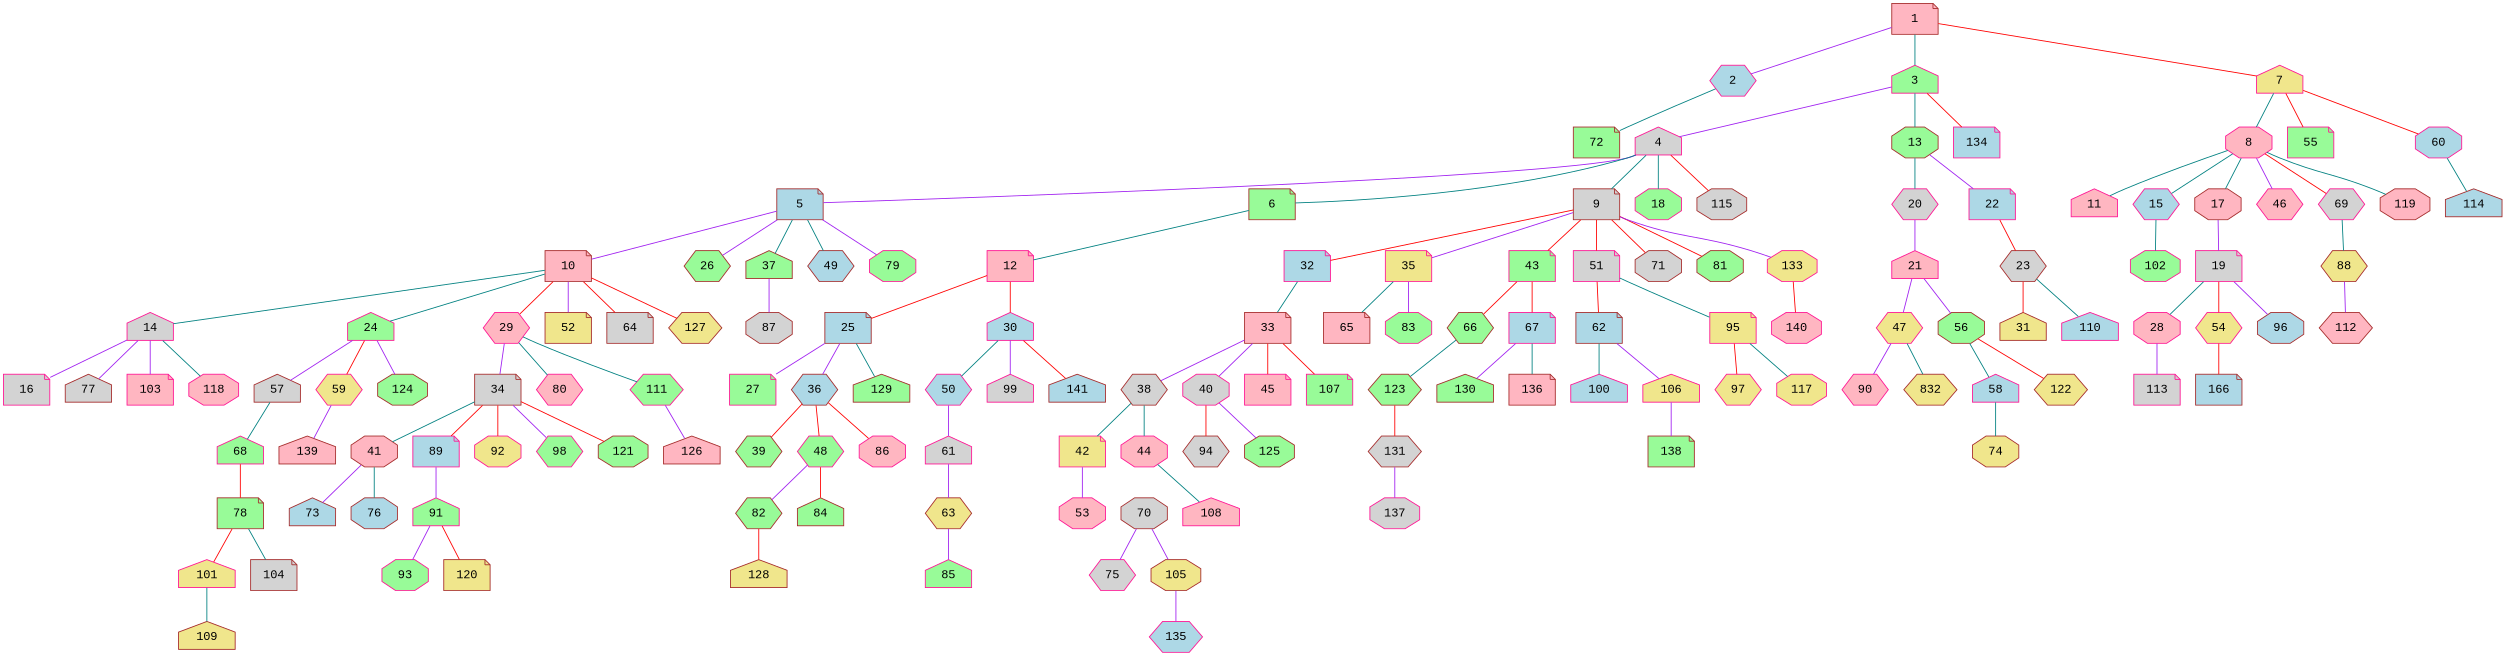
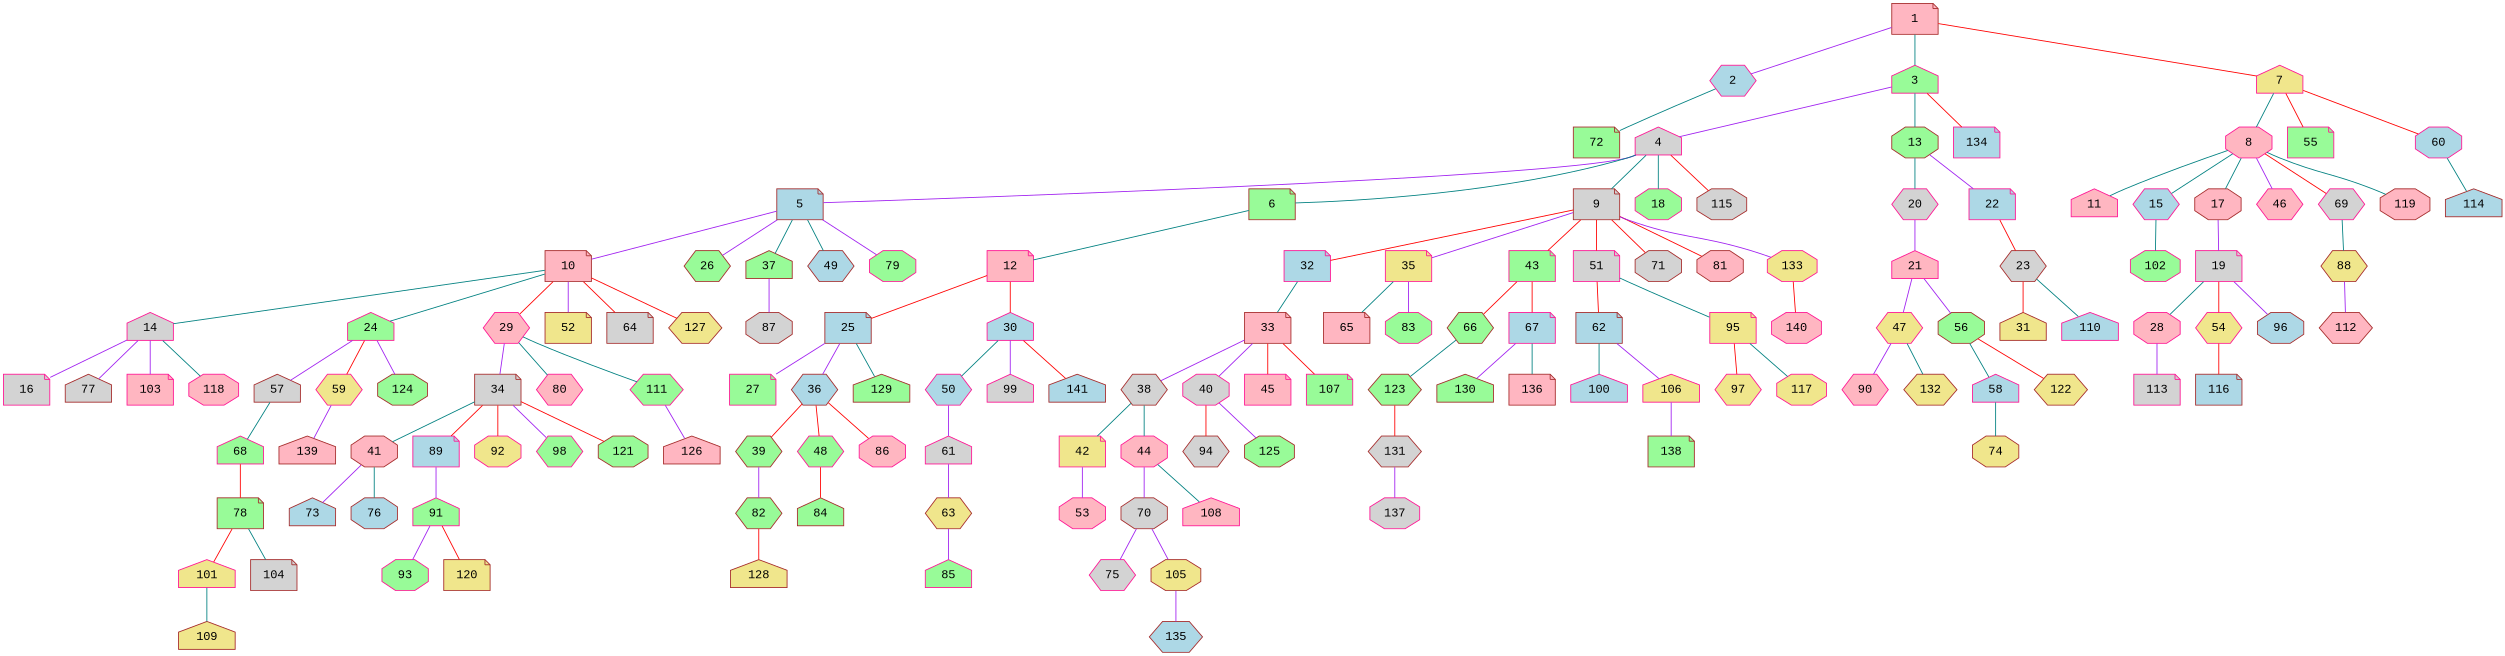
(1720, 266) -> (1720, 266)
(1930, 390) -> (1930, 390)
(2219, 390) -> (2219, 390)
(790, 482) -> (759, 482)
none -> (1144, 482)
(1176, 637) -> (1176, 637)
